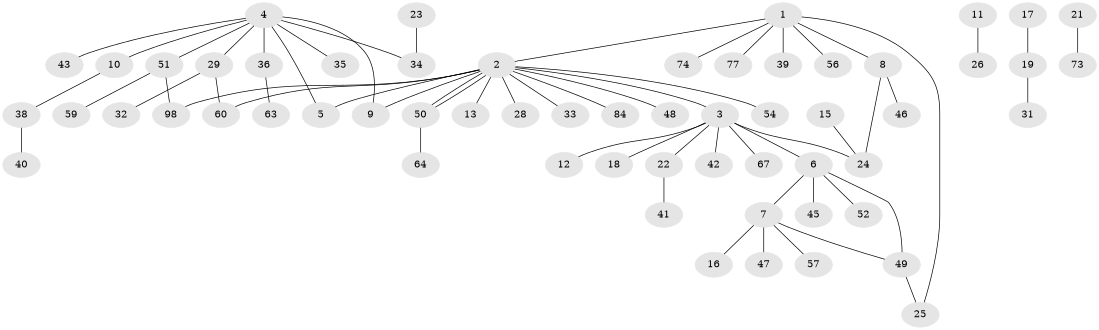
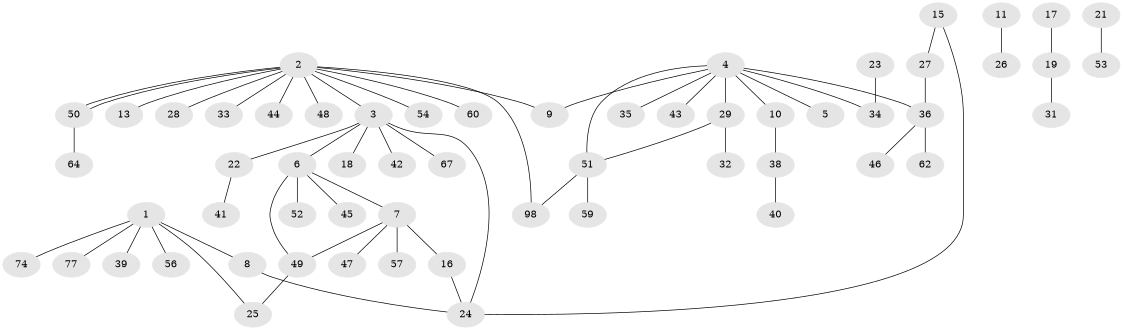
(640, 40) -> none
none -> (925, 65)
(1078, 65) -> (1101, 65)
(403, 87) -> none
(218, 90) -> (658, 143)
(892, 90) -> (900, 140)
(271, 115) -> (925, 165)
(620, 115) -> (274, 115)
(564, 165) -> none
none -> (456, 290)
